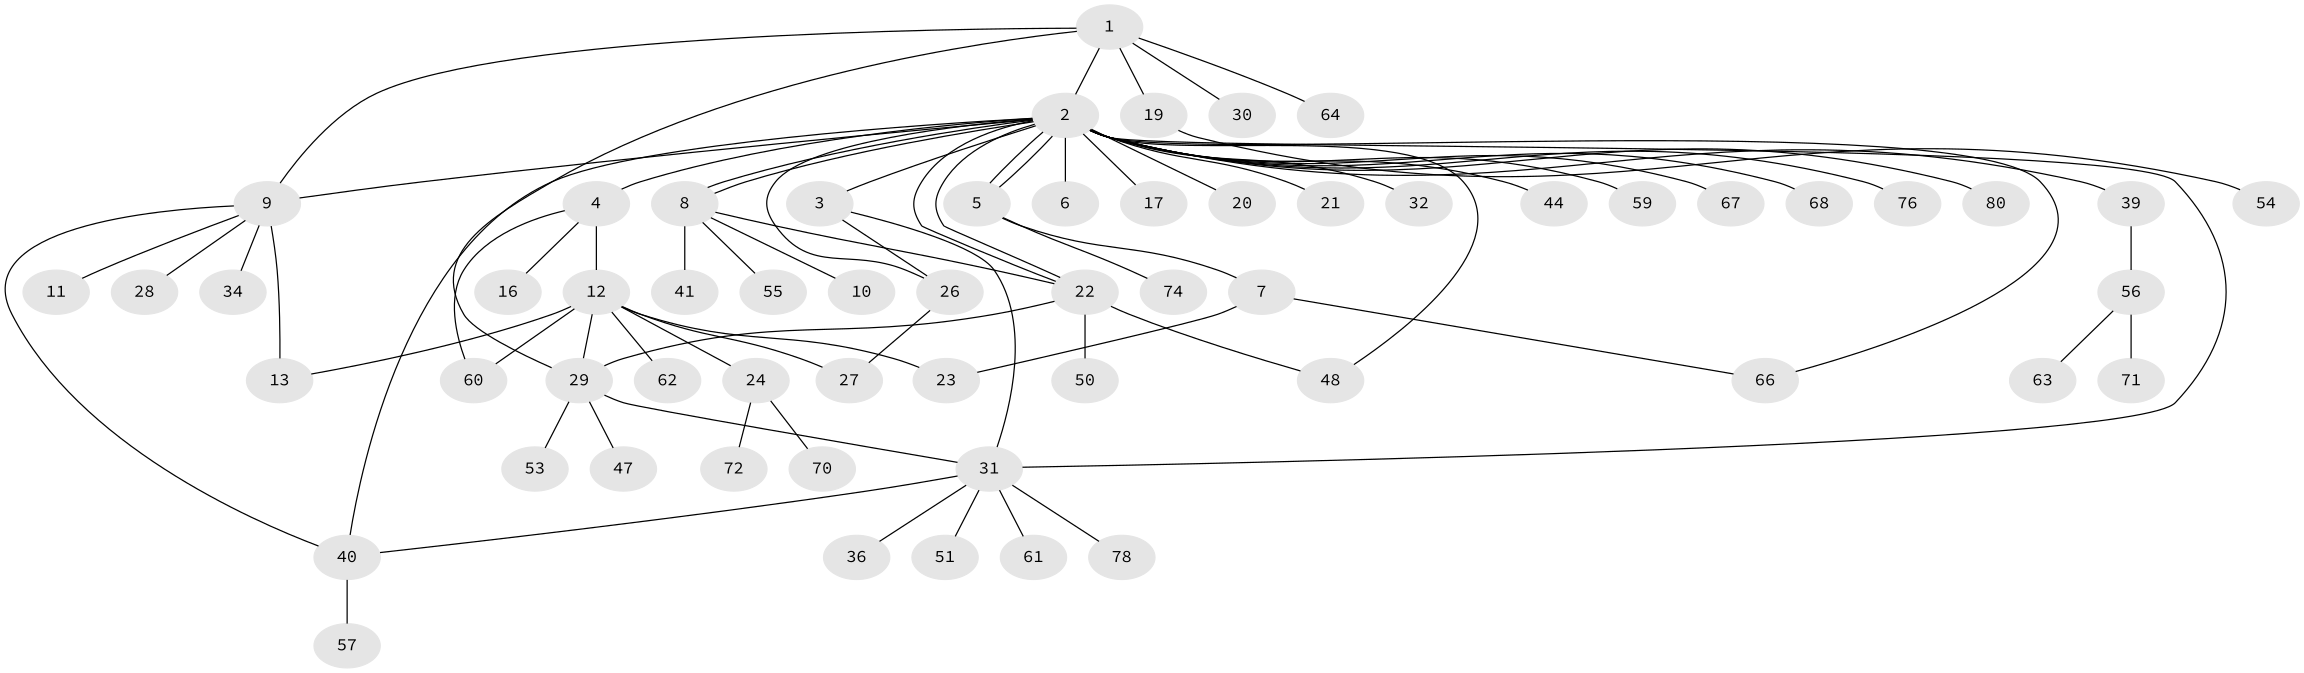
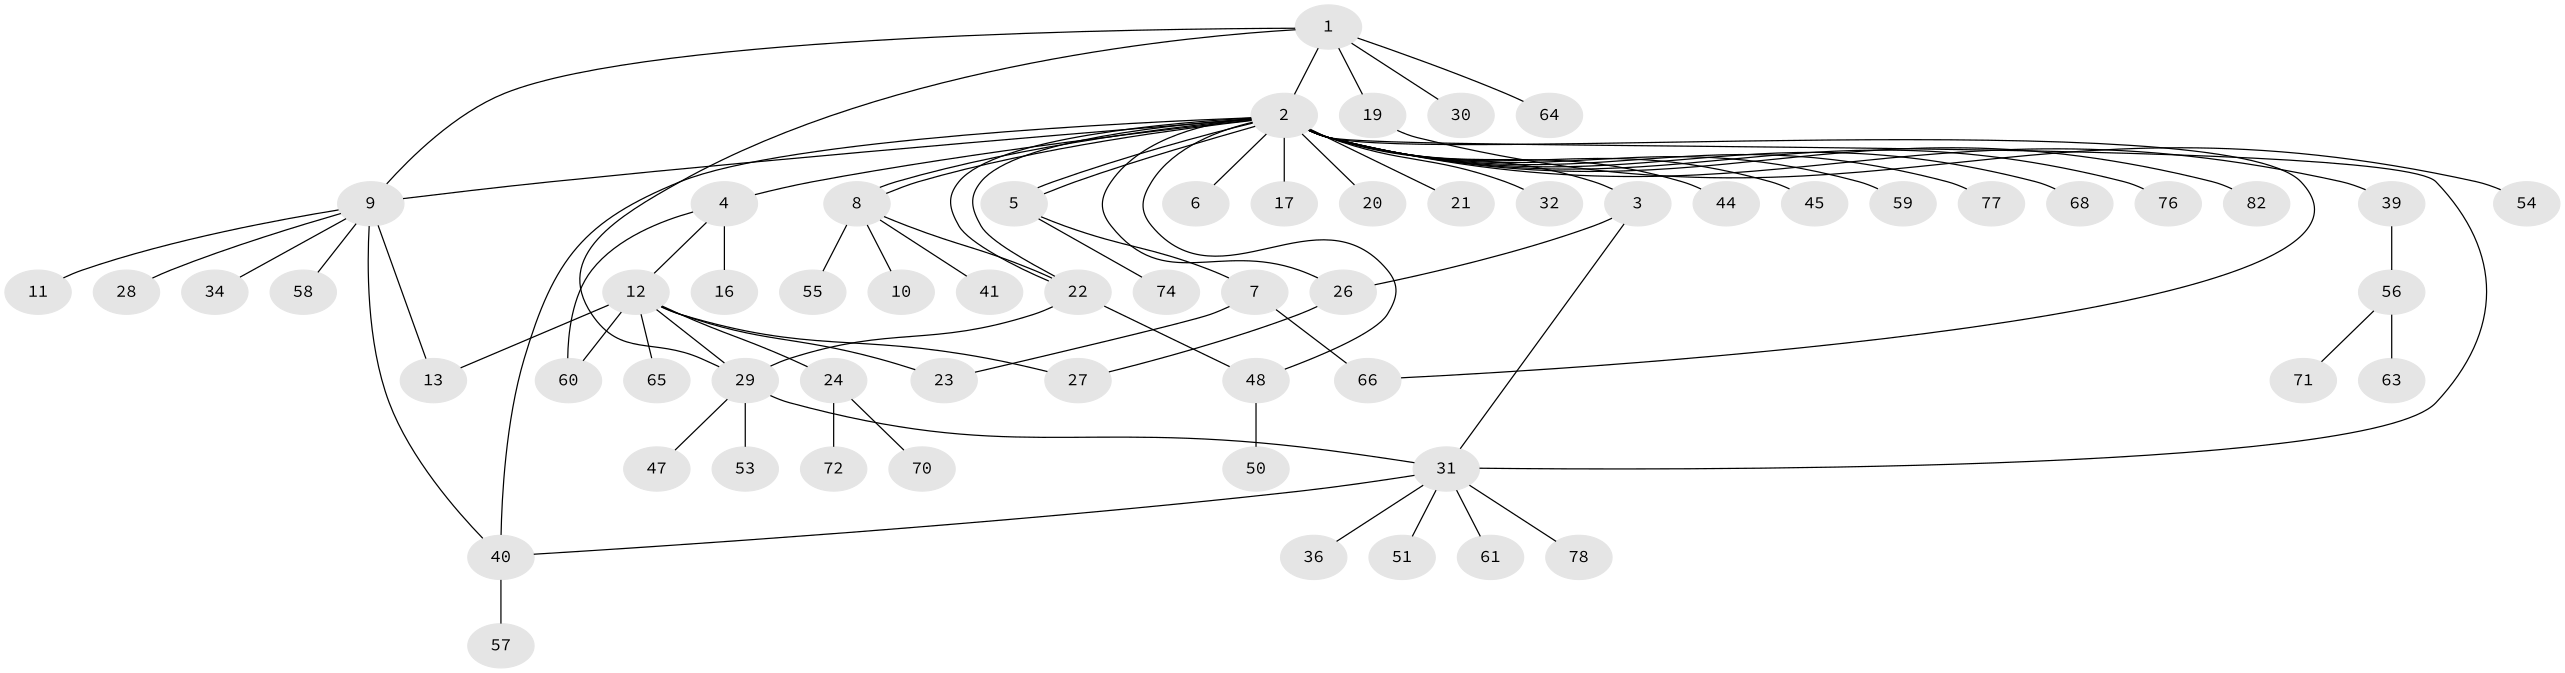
(1731, 204) -> (1991, 204)
none -> (1815, 204)
(1996, 204) -> (2257, 204)
none -> (303, 292)
(1085, 337) -> (1256, 425)
(668, 381) -> (657, 381)
